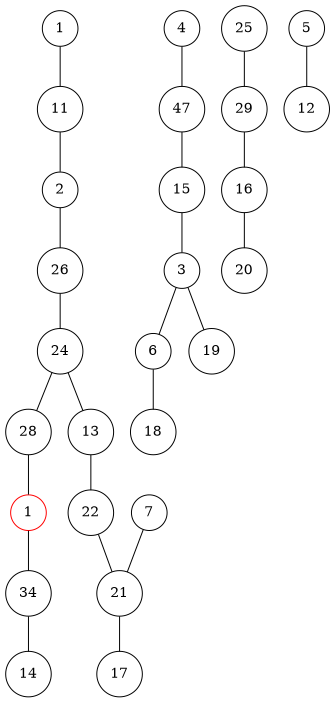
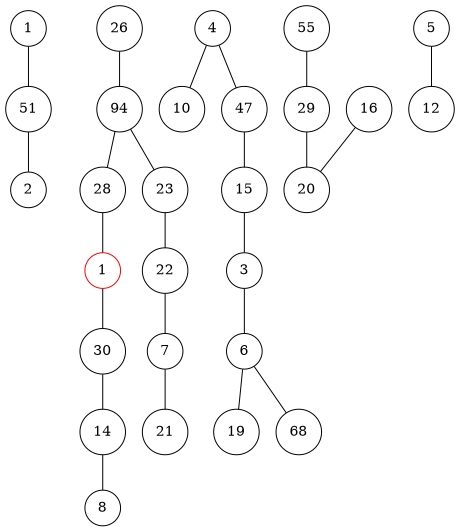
(244, 28) -> (307, 28)
(60, 109) -> (28, 109)
none -> (182, 109)
(244, 150) -> (307, 150)
(60, 228) -> none
(196, 309) -> (241, 389)
(60, 351) -> (120, 109)
(91, 432) -> (165, 190)
(153, 432) -> (299, 432)
none -> (103, 508)
(105, 553) -> (165, 313)
(28, 593) -> (103, 351)
(120, 674) -> none
